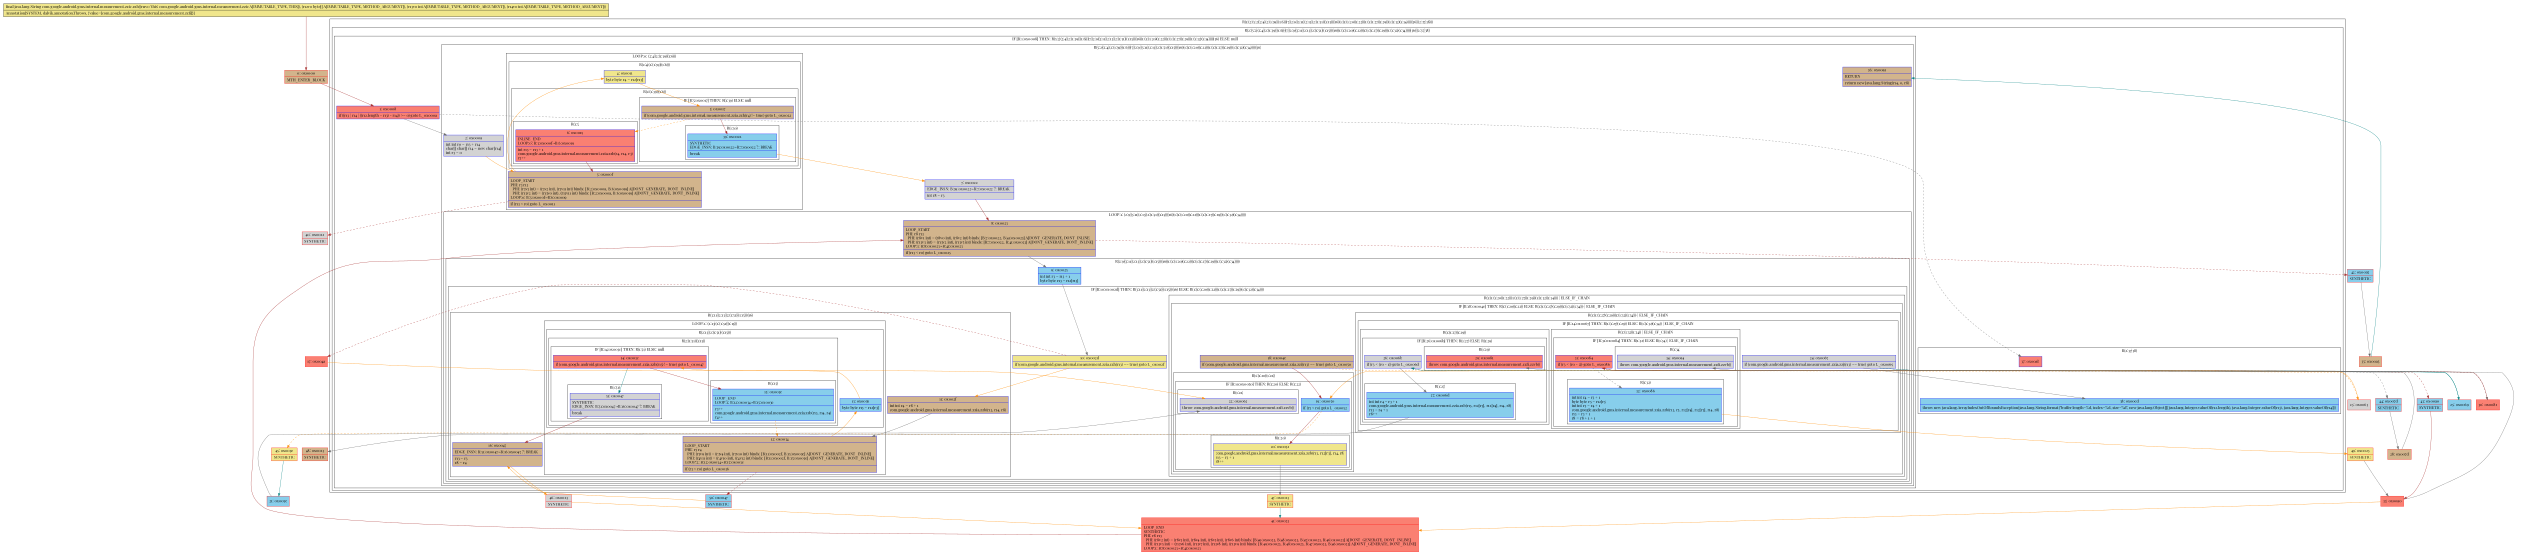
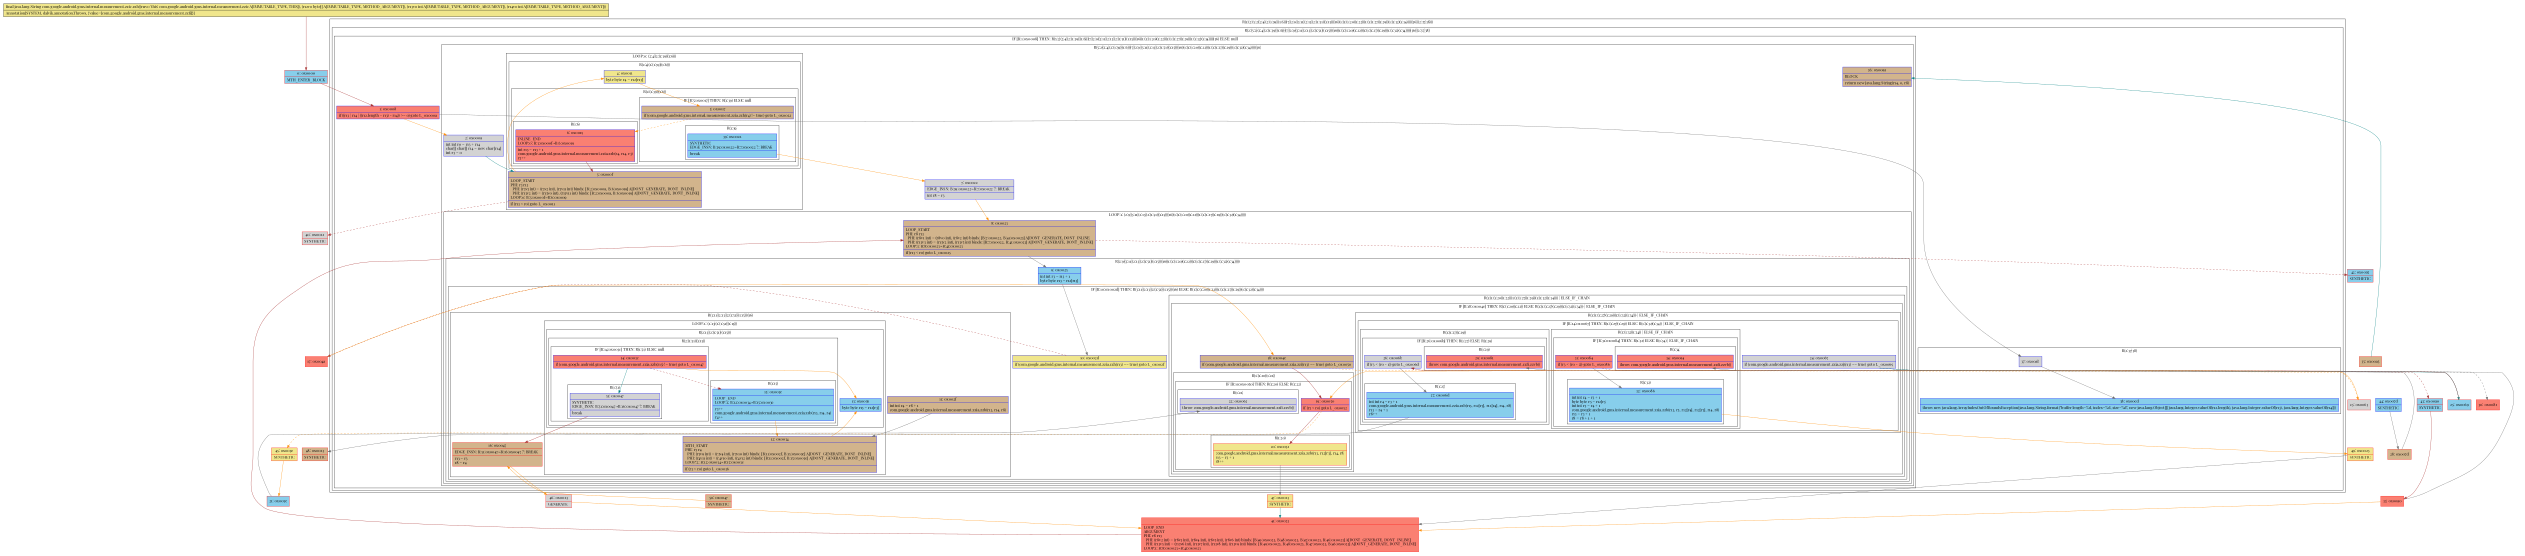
(306, 77) -> (306, 77)
(1853, 77) -> (1851, 77)
(1293, 122) -> (1293, 122)
(575, 124) -> (575, 124)
(723, 124) -> none
(424, 127) -> (424, 127)
(732, 129) -> (732, 129)
(498, 164) -> (498, 164)
(981, 209) -> (981, 209)
(2365, 318) -> none
(1675, 362) -> (1675, 362)
(2030, 362) -> (2030, 362)
(678, 371) -> (808, 285)
(778, 371) -> (771, 371)
(1906, 371) -> none
(1945, 371) -> (1945, 371)
(2055, 371) -> none
(1606, 377) -> (1606, 377)
(684, 378) -> (684, 378)
(1024, 382) -> none
(1973, 383) -> (2077, 382)
(1325, 405) -> (1325, 405)
(2388, 405) -> (2388, 405)
(776, 429) -> (776, 429)
(697, 446) -> (696, 446)
(497, 454) -> (497, 454)
(1280, 454) -> (1280, 454)
(281, 477) -> (281, 477)
(2375, 478) -> (1931, 486)
(743, 483) -> none
(718, 501) -> (718, 501)
(559, 504) -> (558, 504)
(1154, 532) -> (1154, 532)
